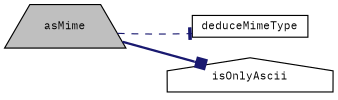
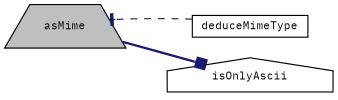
(152, 34) -> (154, 19)
